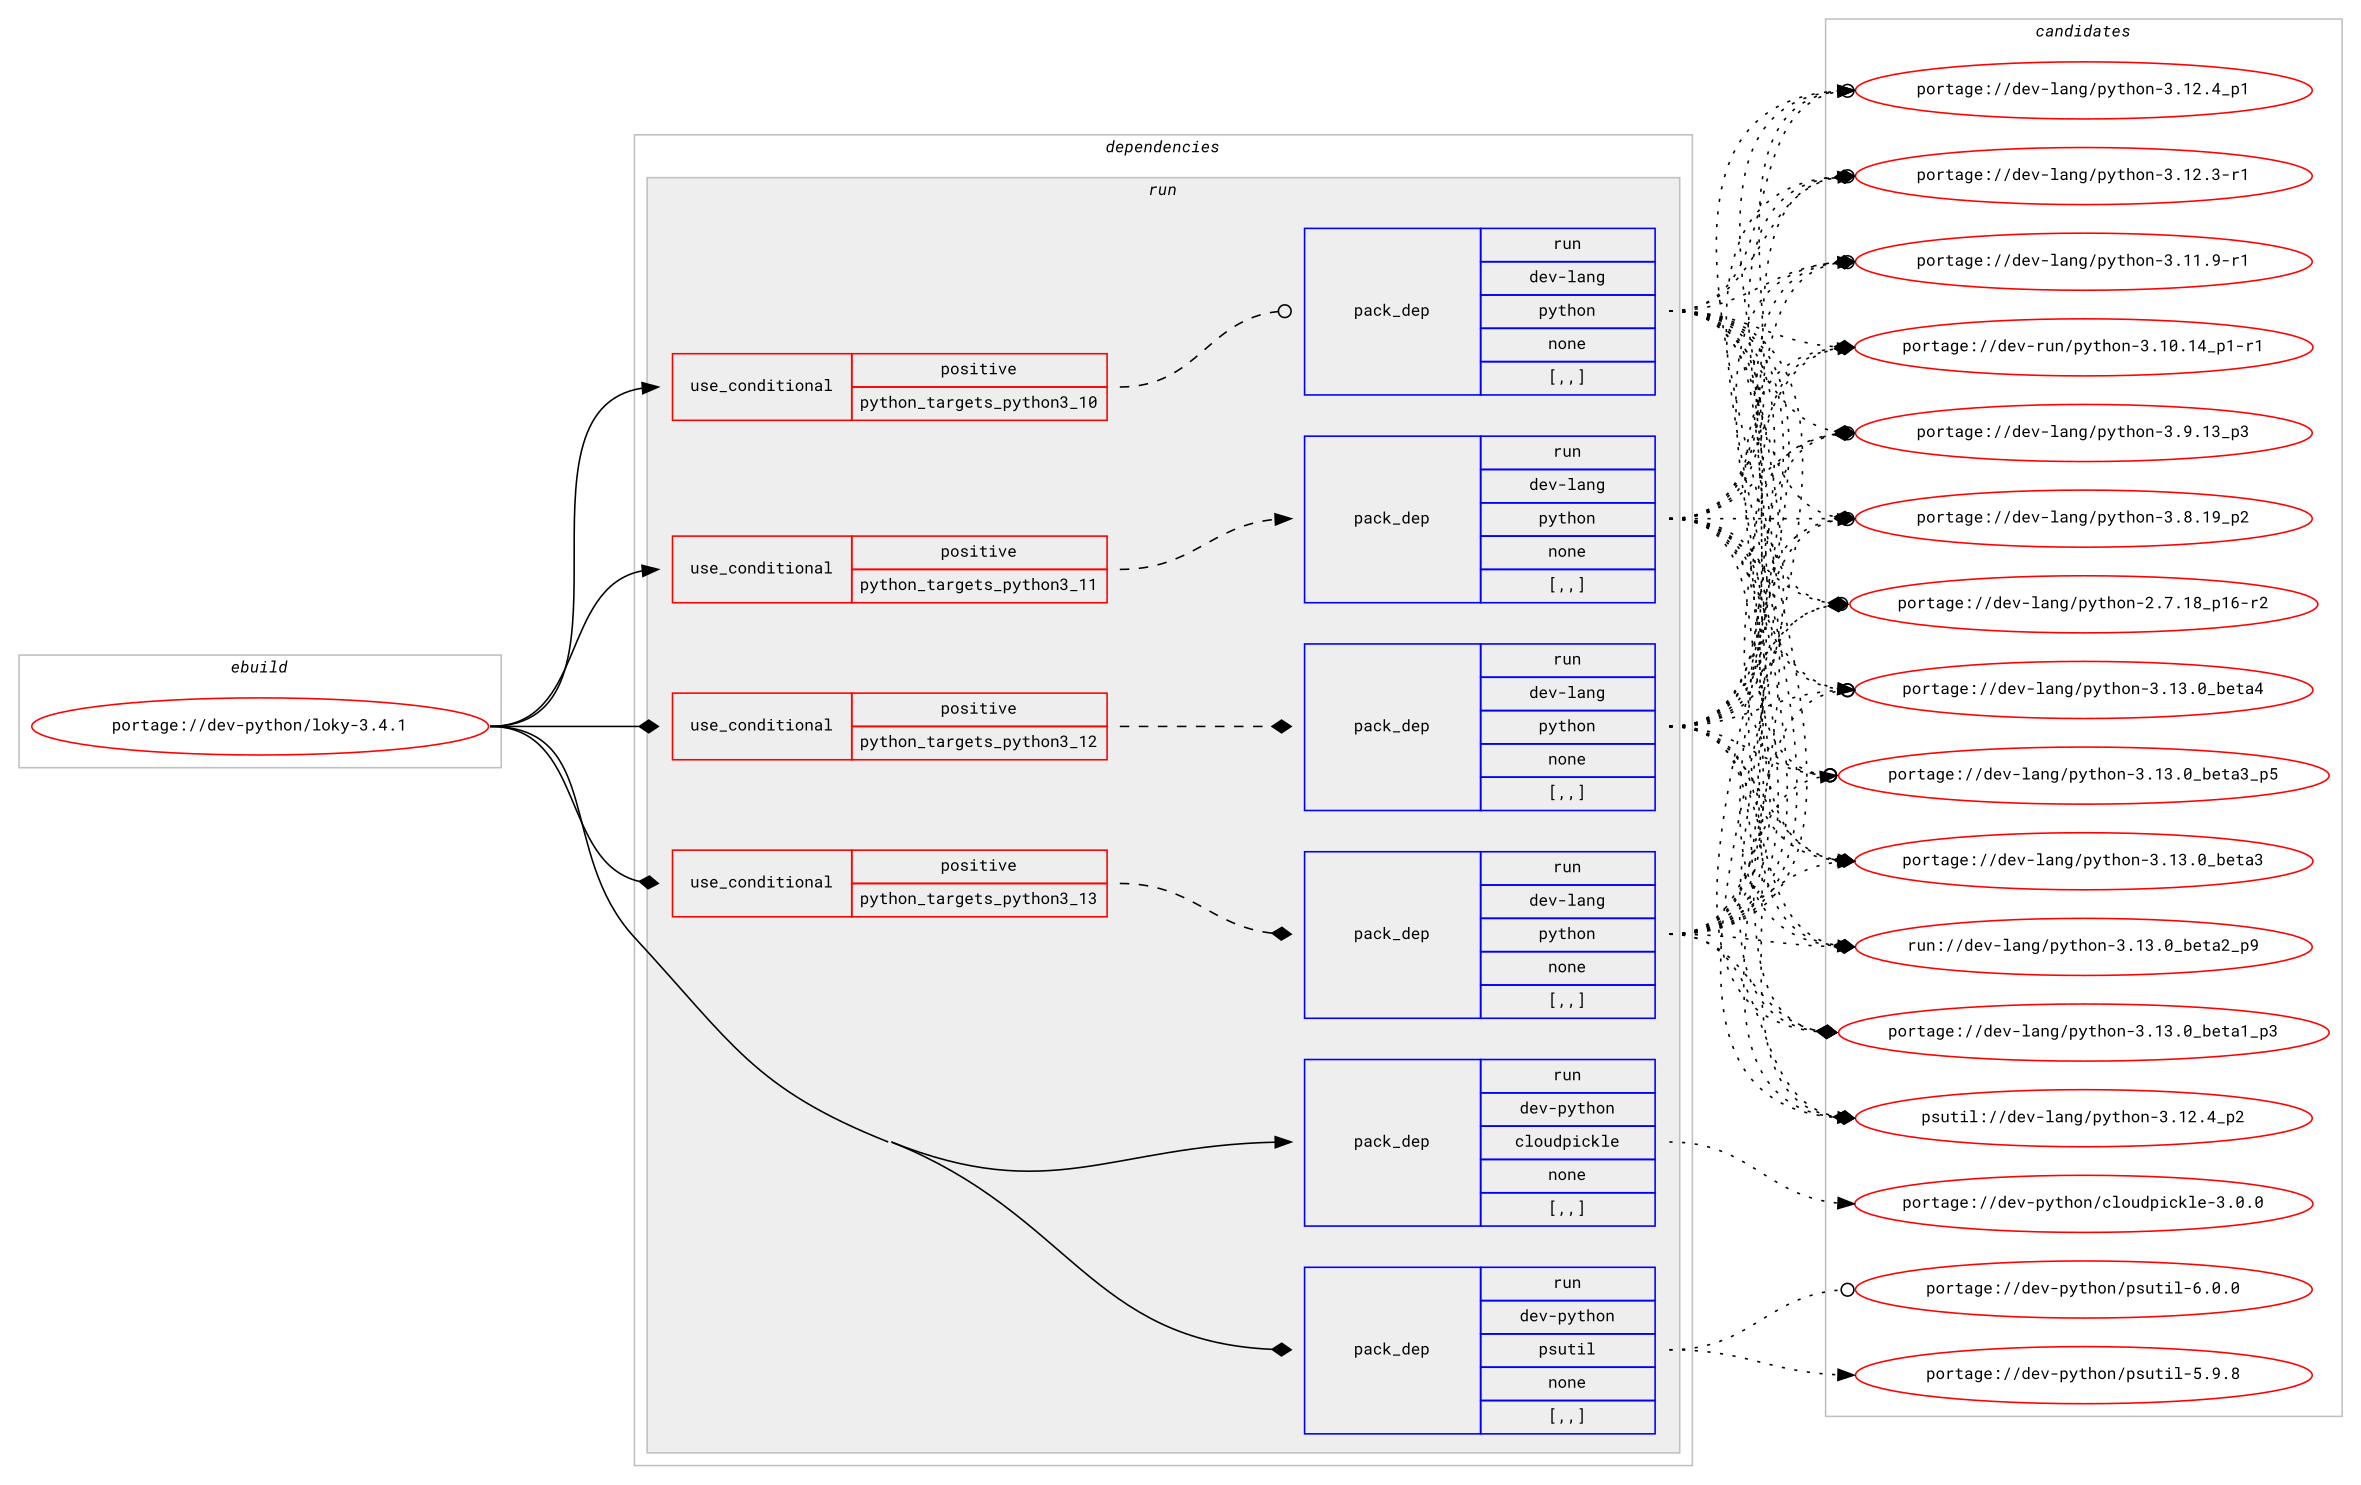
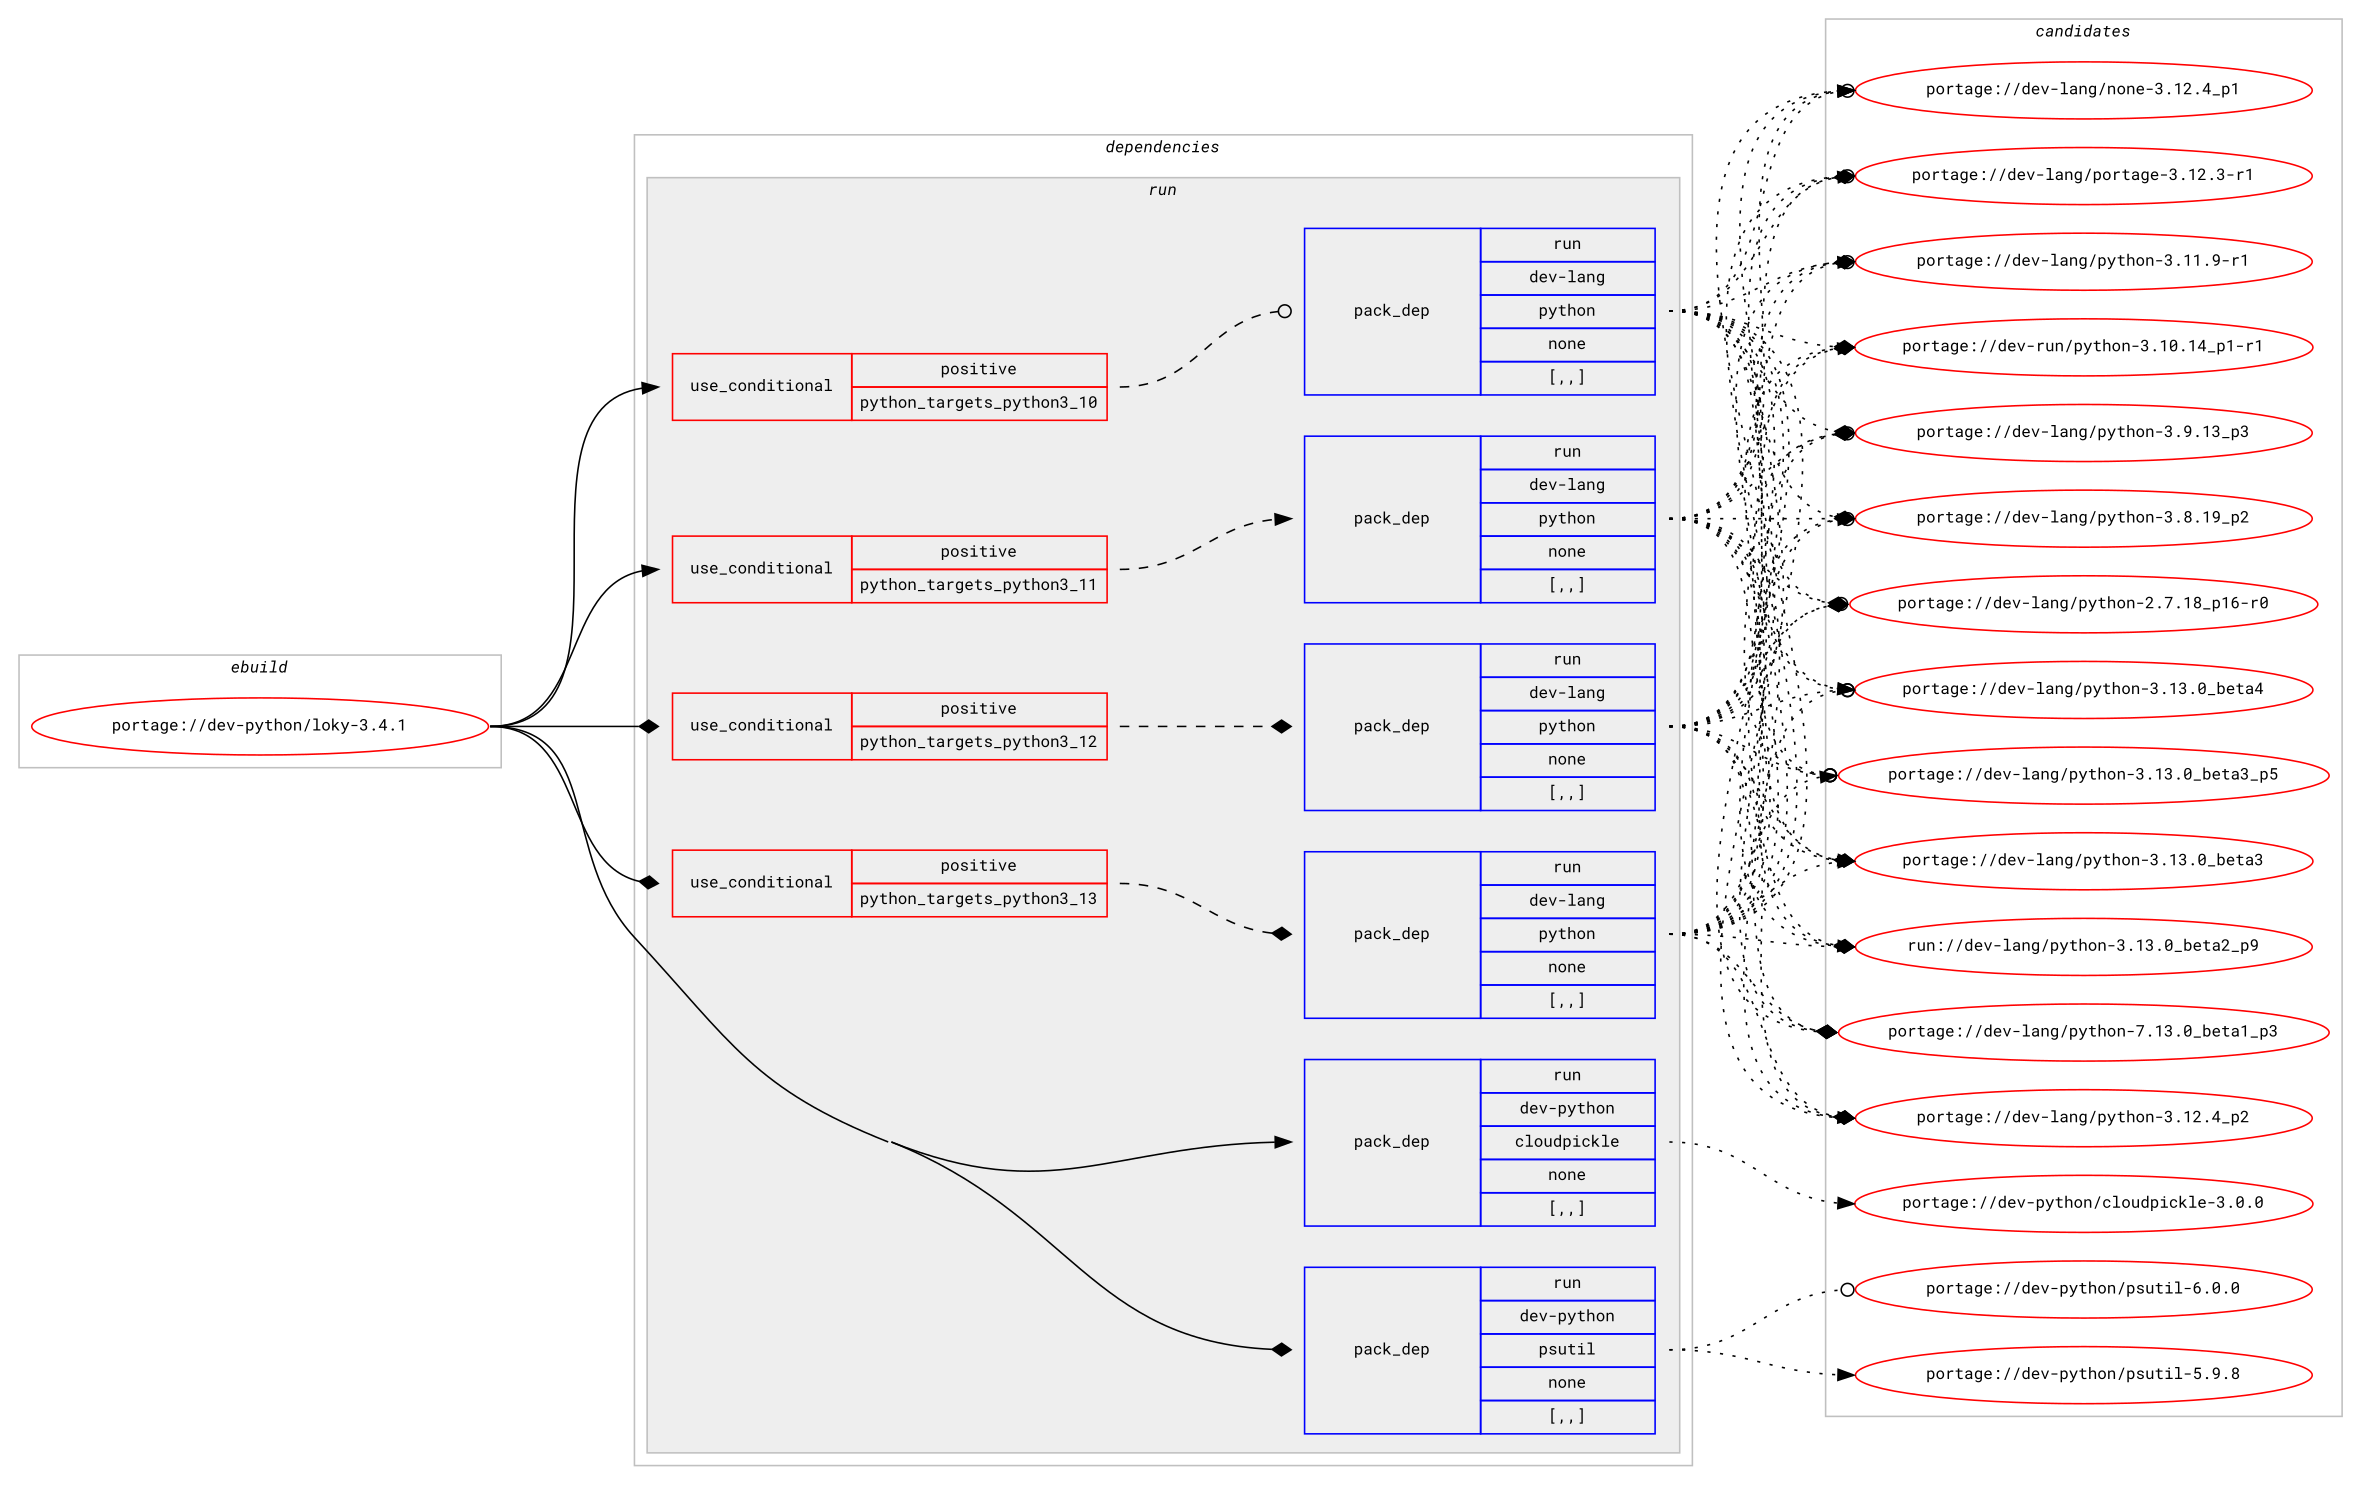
(2084, 90) -> (2084, 90)
(2084, 176) -> (2084, 176)
(2084, 604) -> (2084, 604)
(2084, 1033) -> (2084, 1033)
(2084, 1118) -> (2084, 1118)
